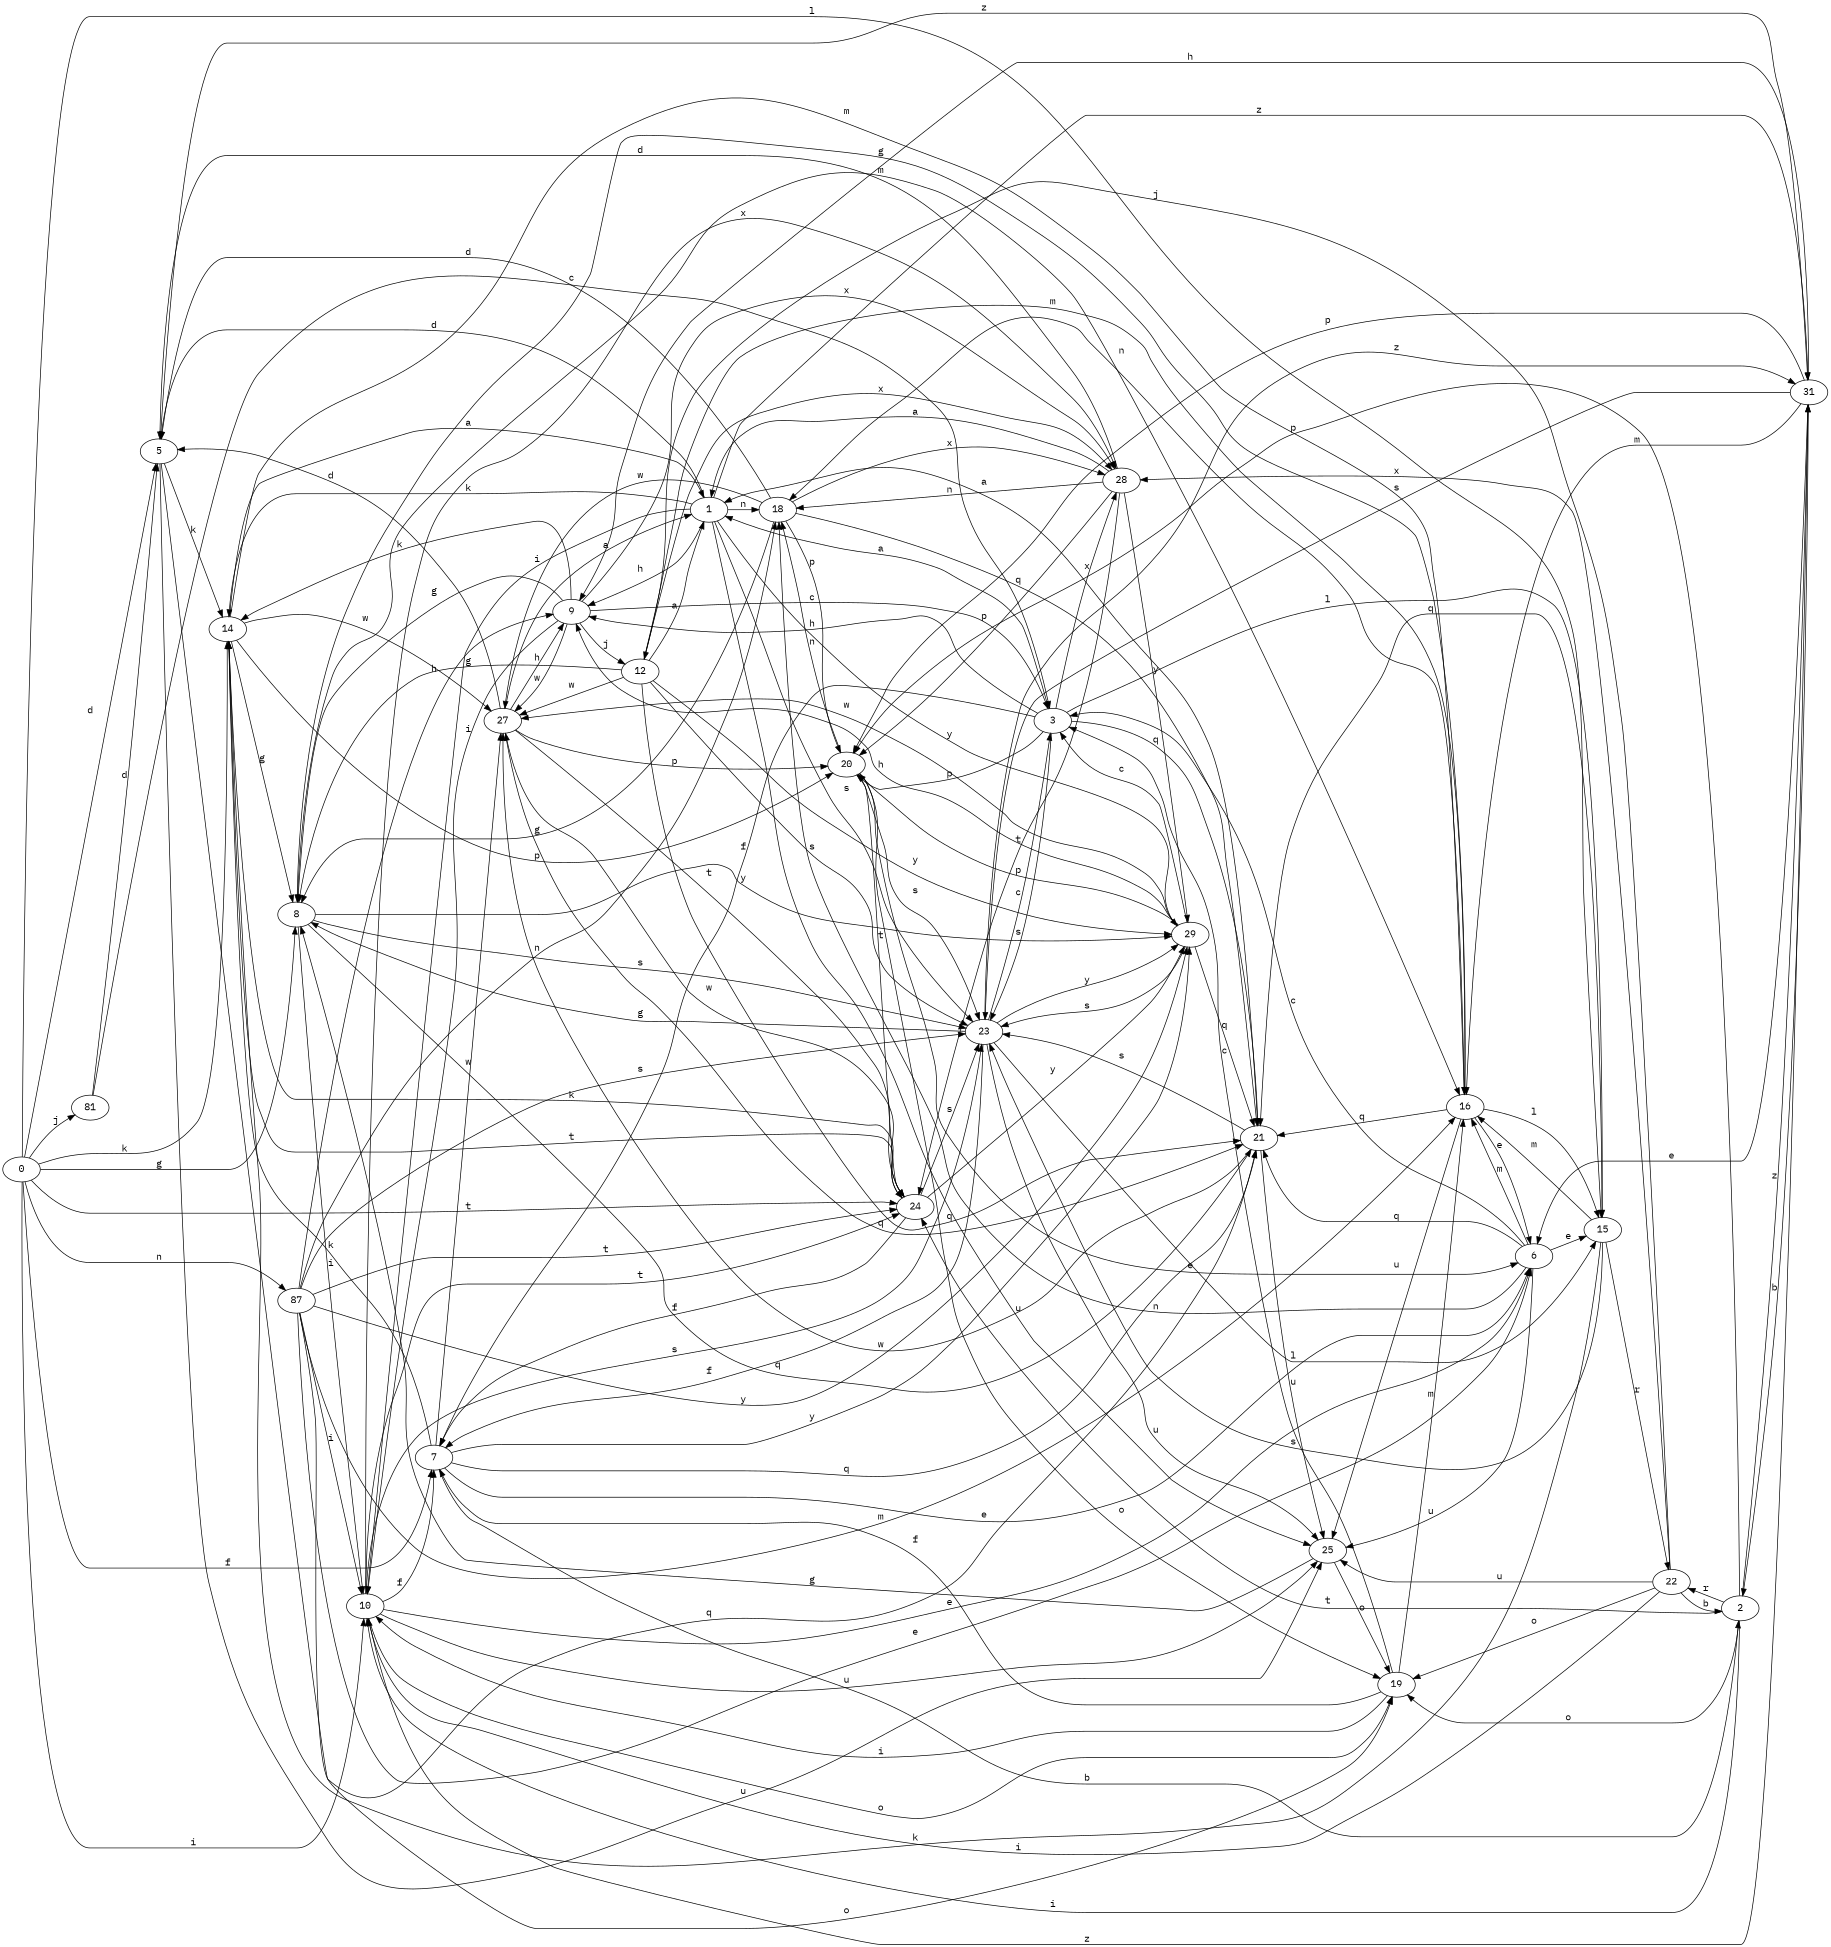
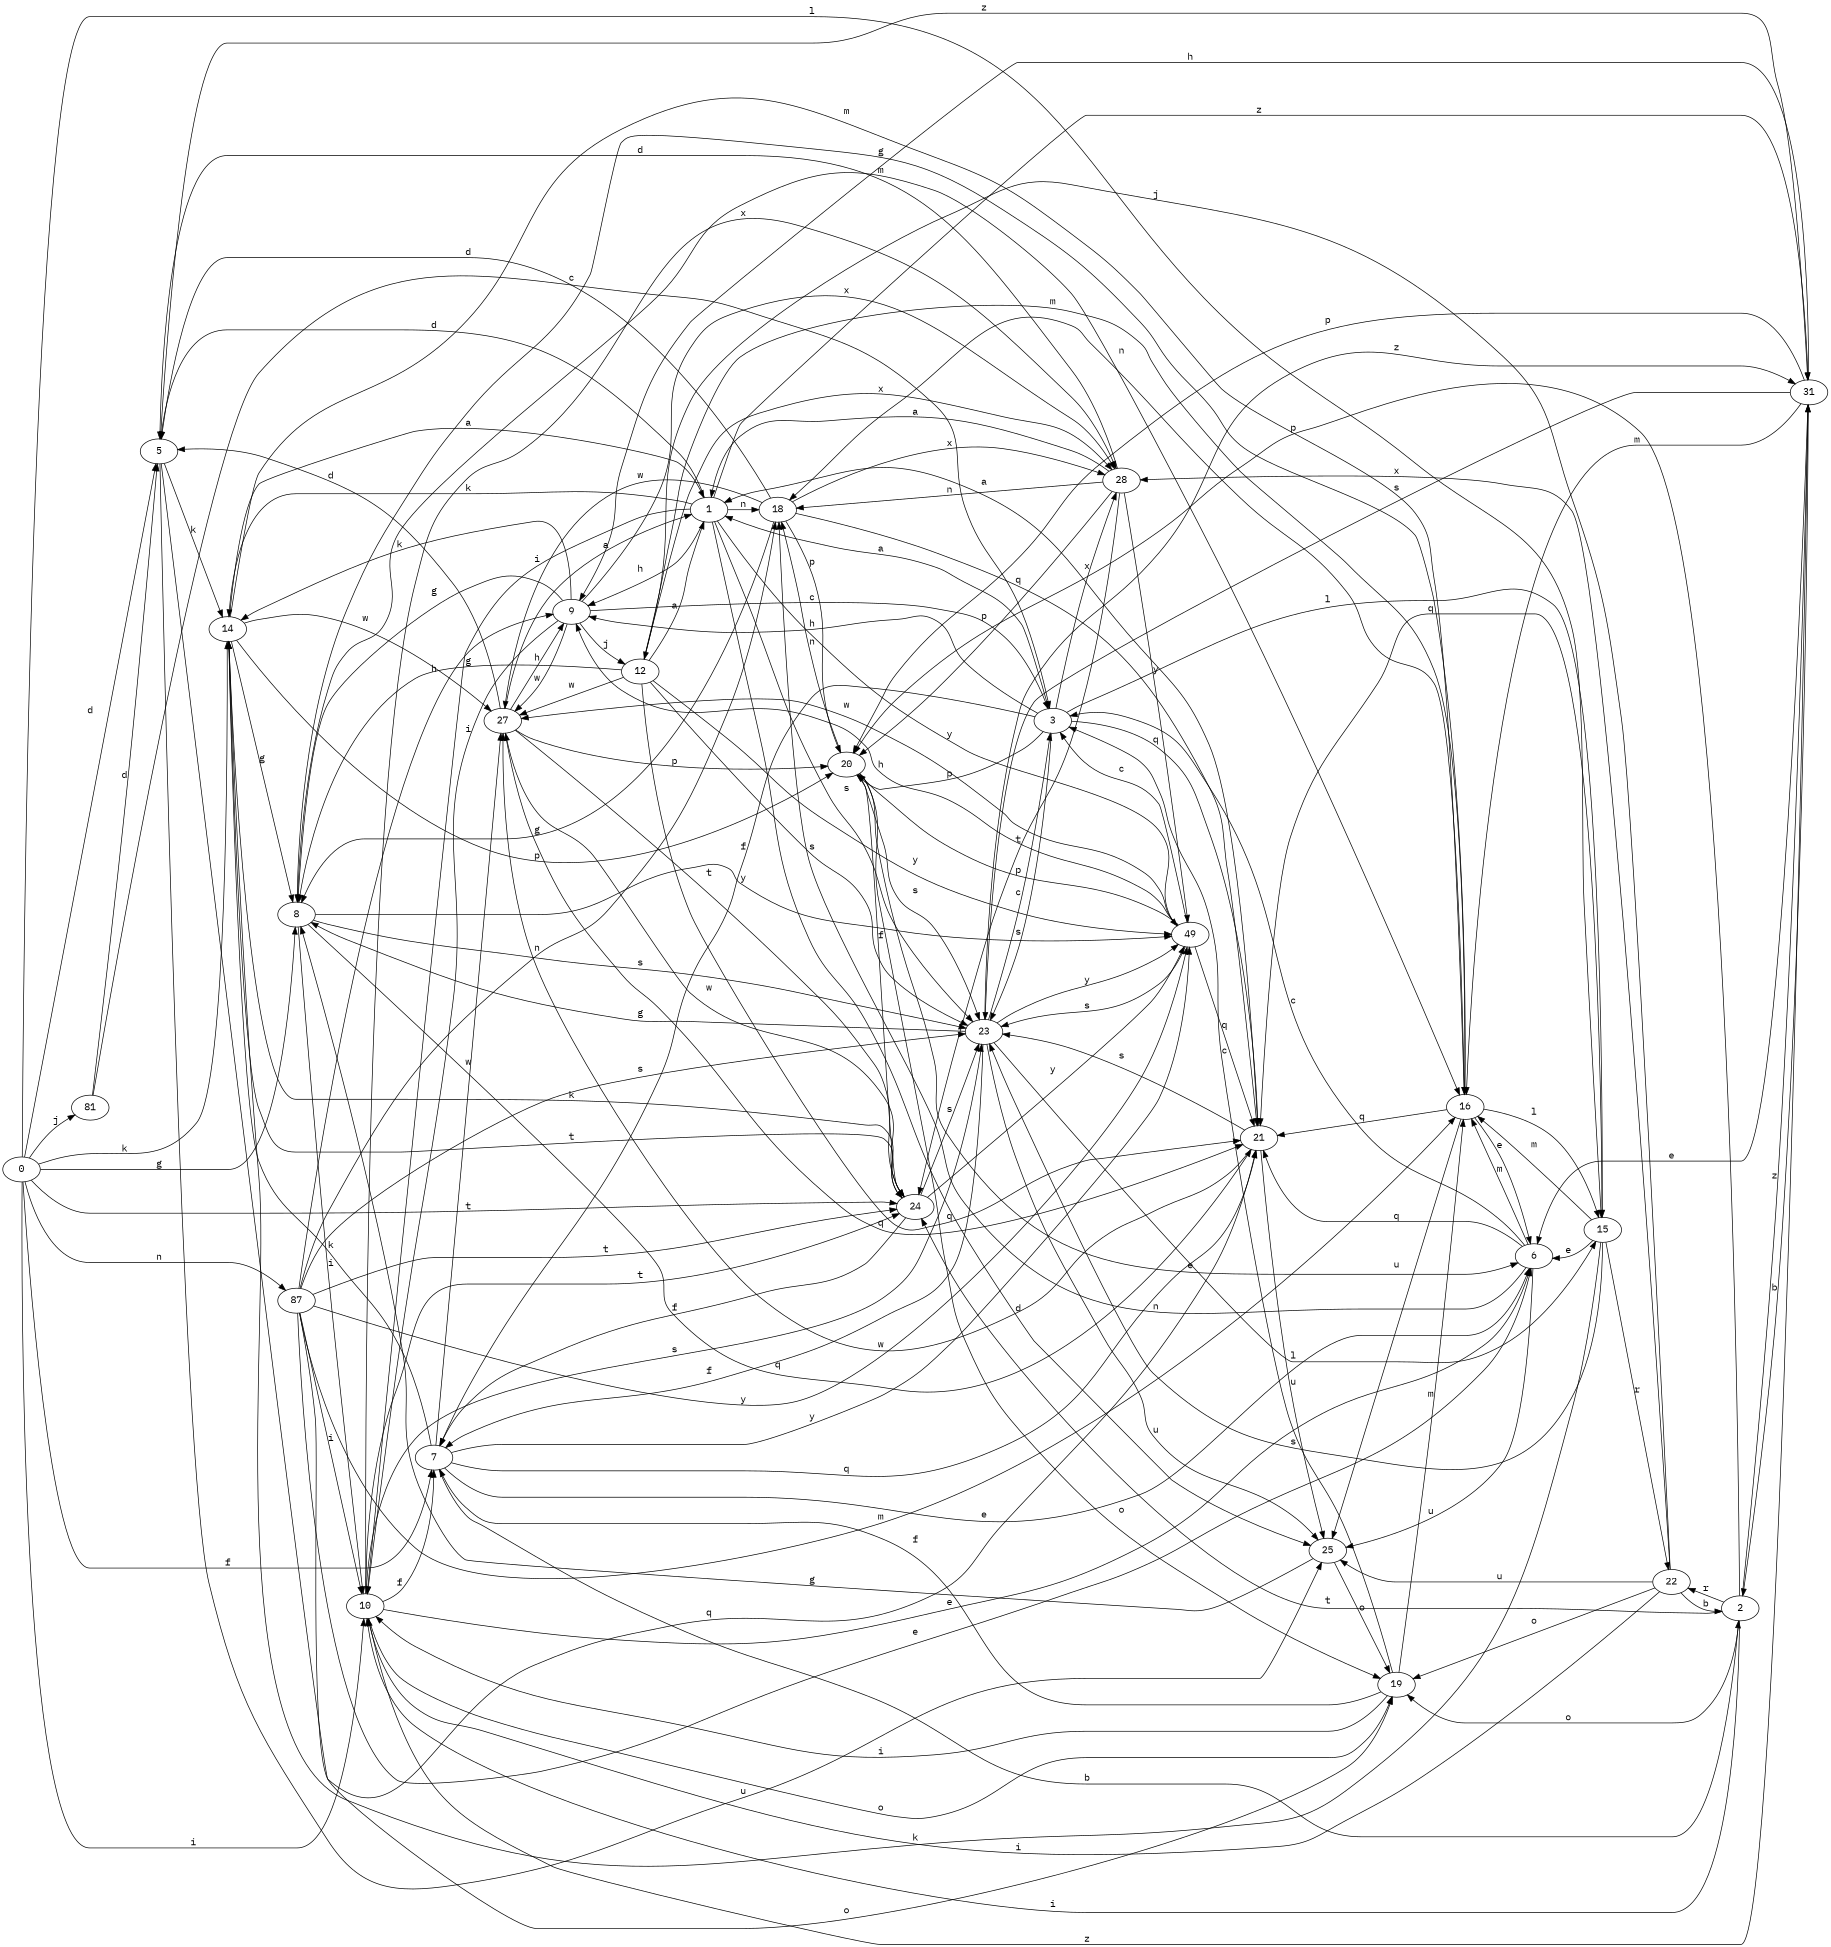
(1190, 935) -> (1190, 935)
(881, 936) -> (881, 936)
(1565, 1244) -> (1578, 1253)
(1018, 1309) -> (1018, 1309)
(855, 1687) -> none
